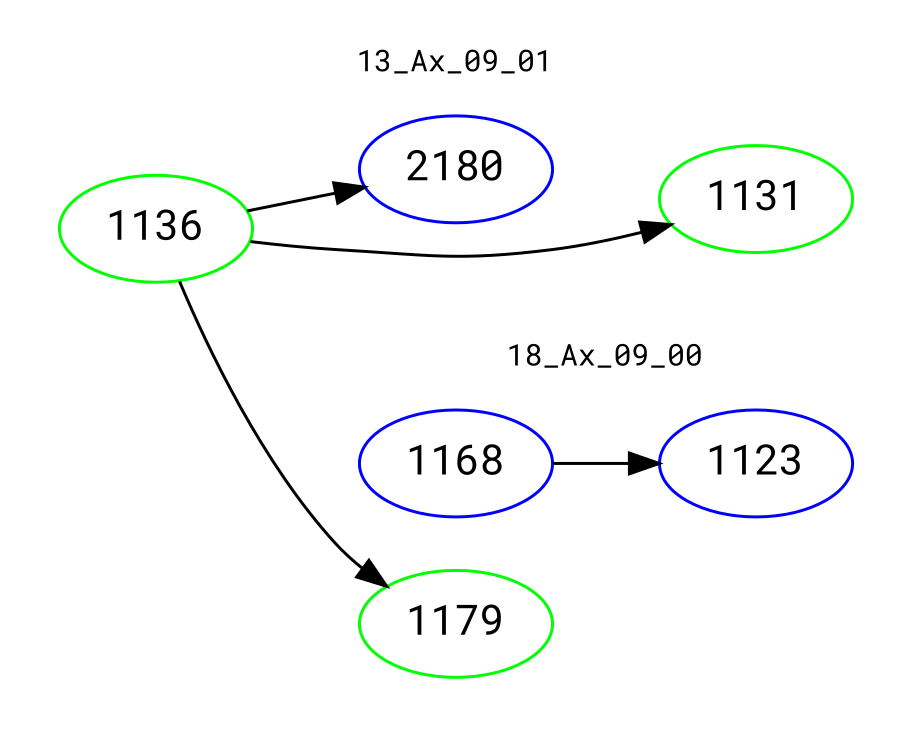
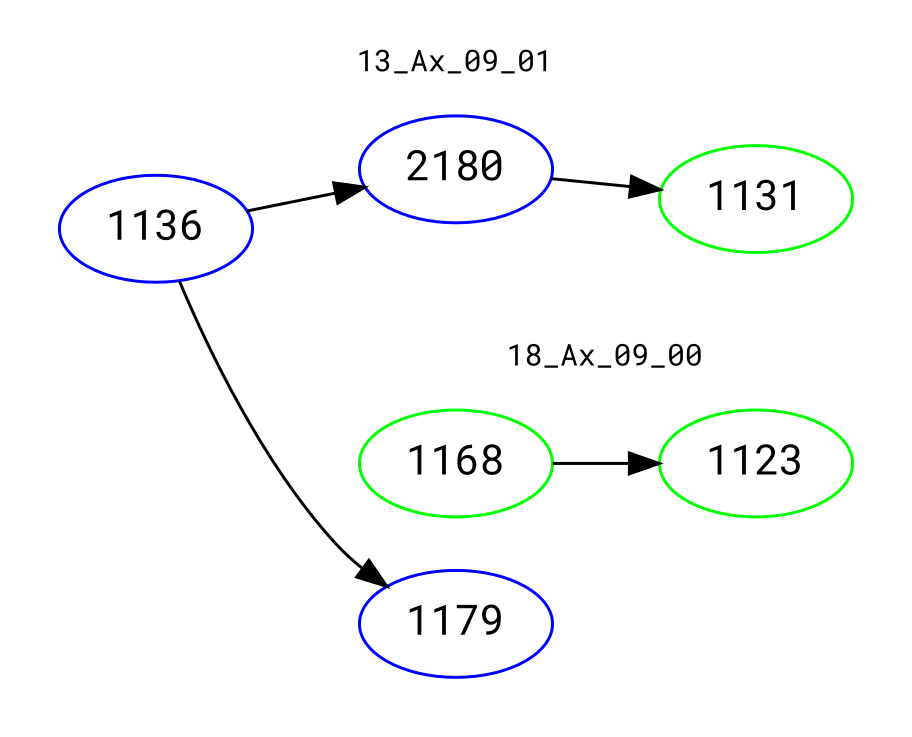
(156, 229) -> (156, 229)
(447, 256) -> (591, 183)
(456, 463) -> (456, 463)
(756, 463) -> (756, 463)
(456, 624) -> (456, 624)
